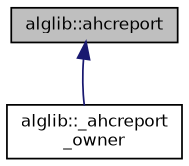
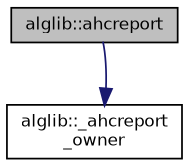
(83, 82) -> (106, 65)
